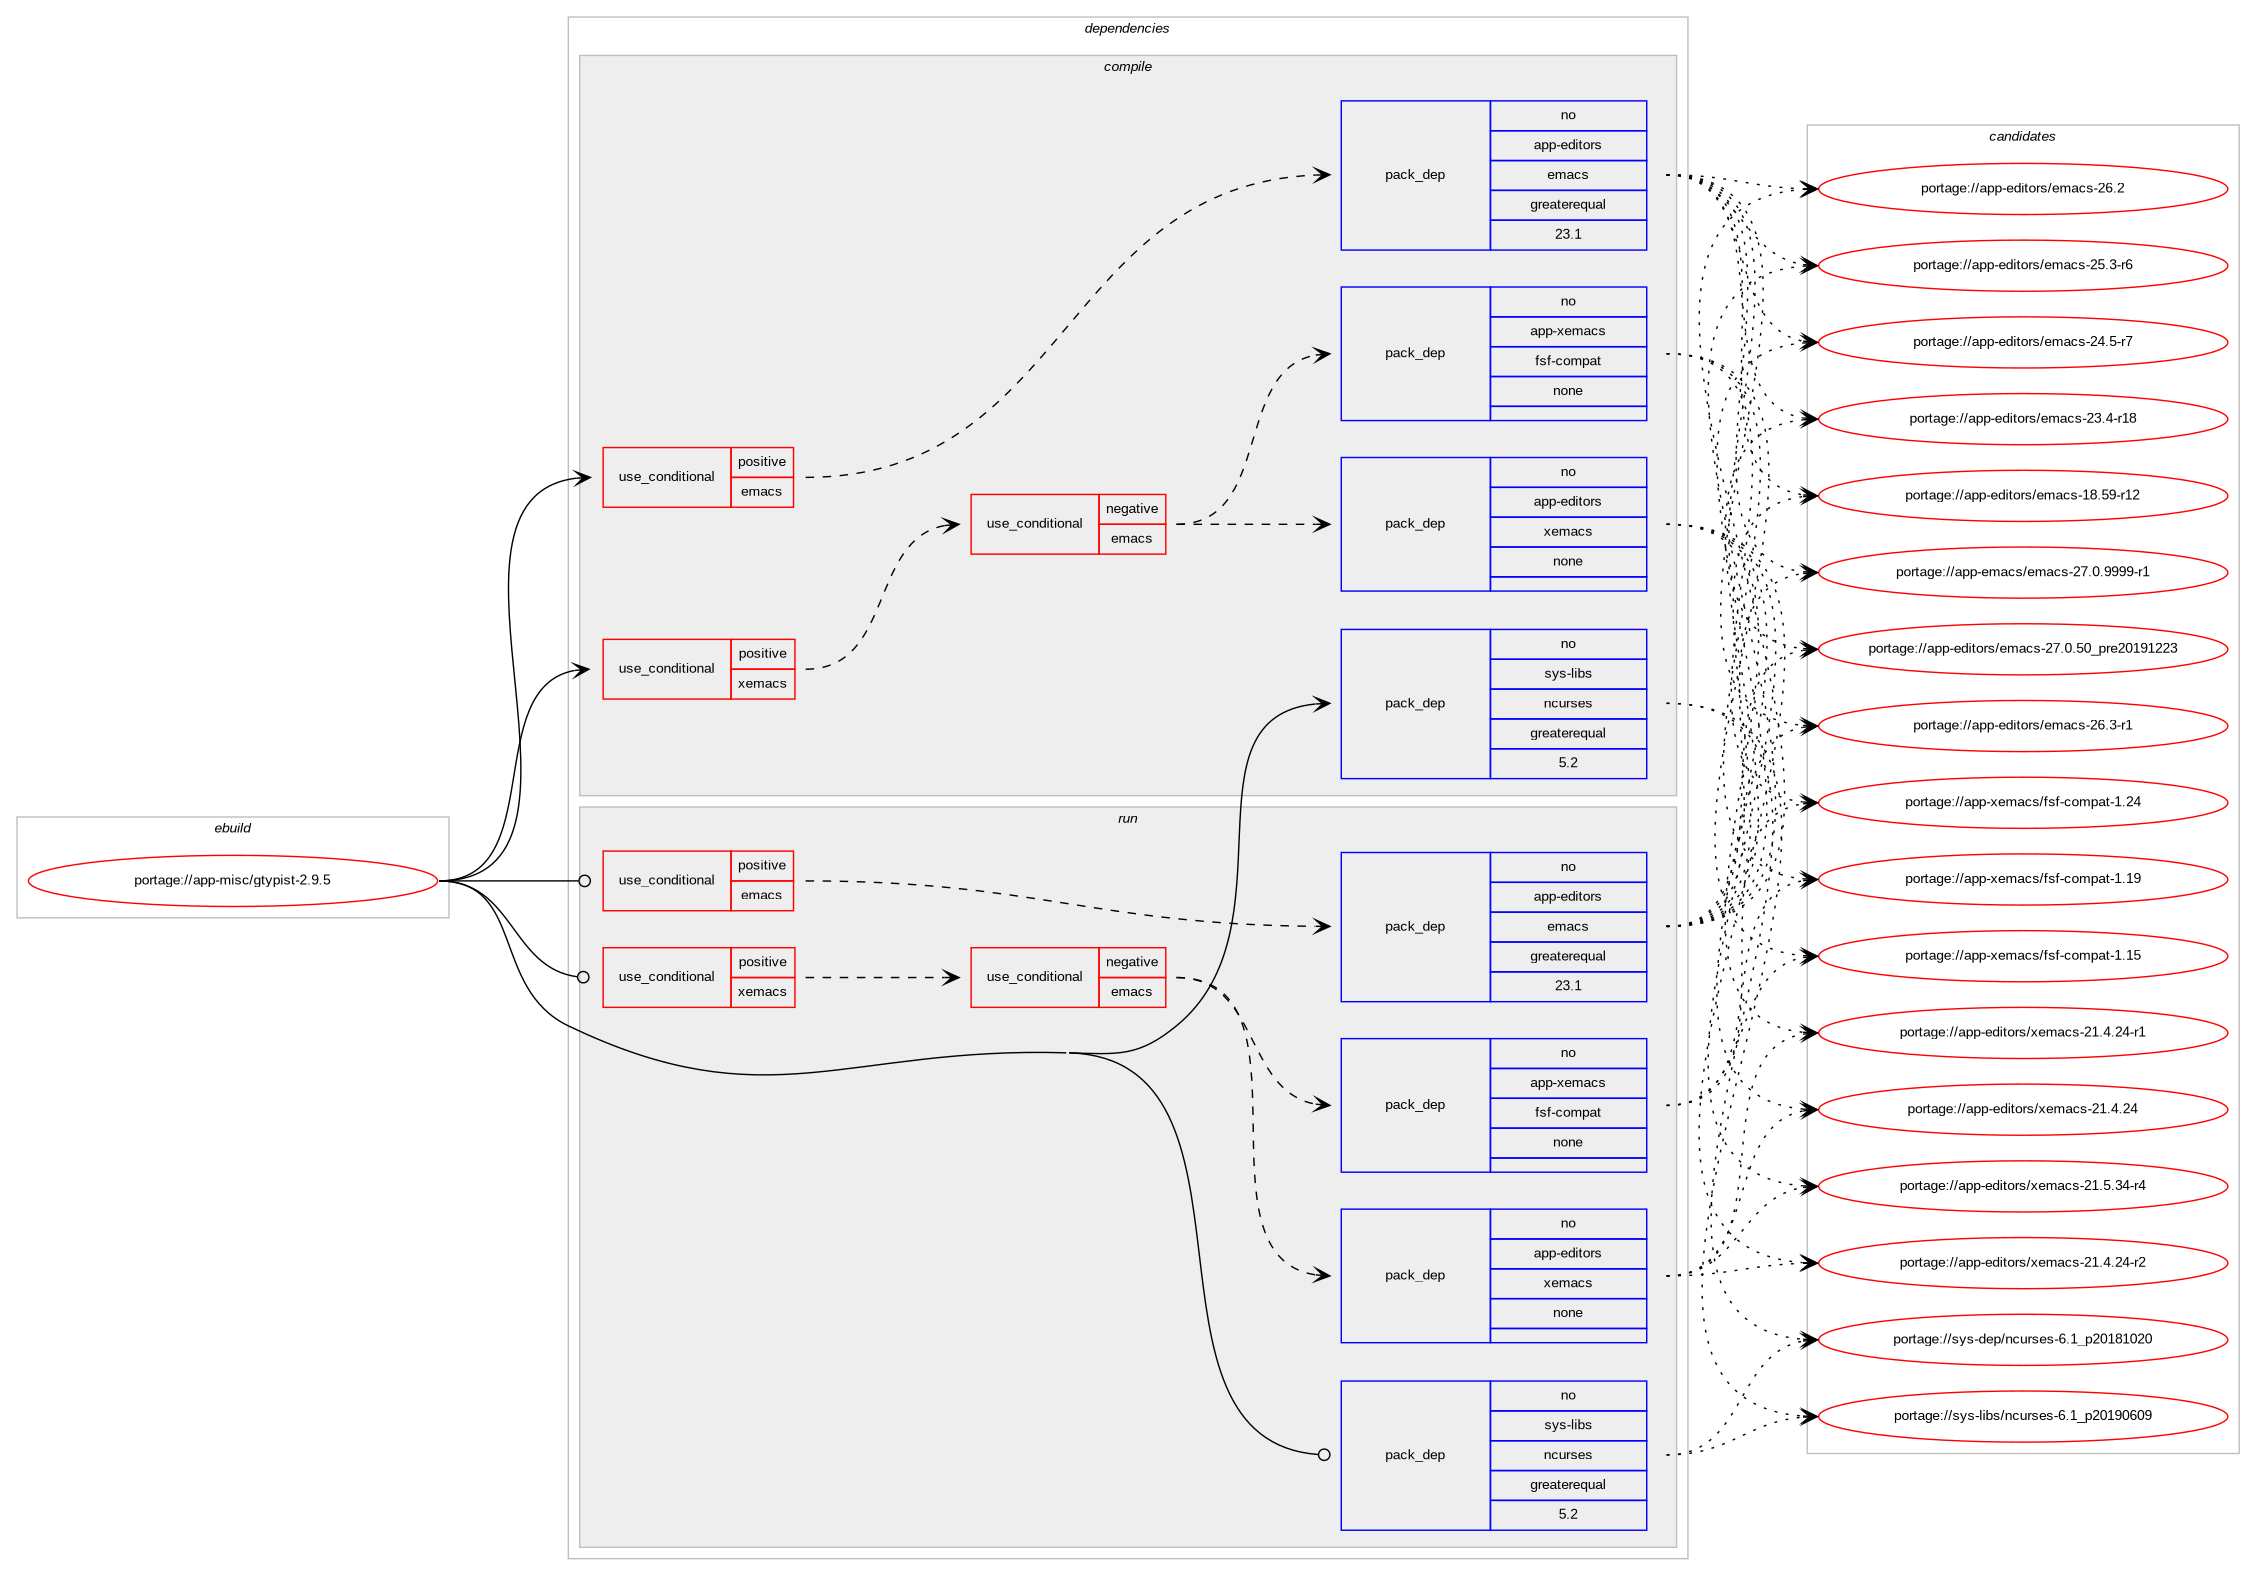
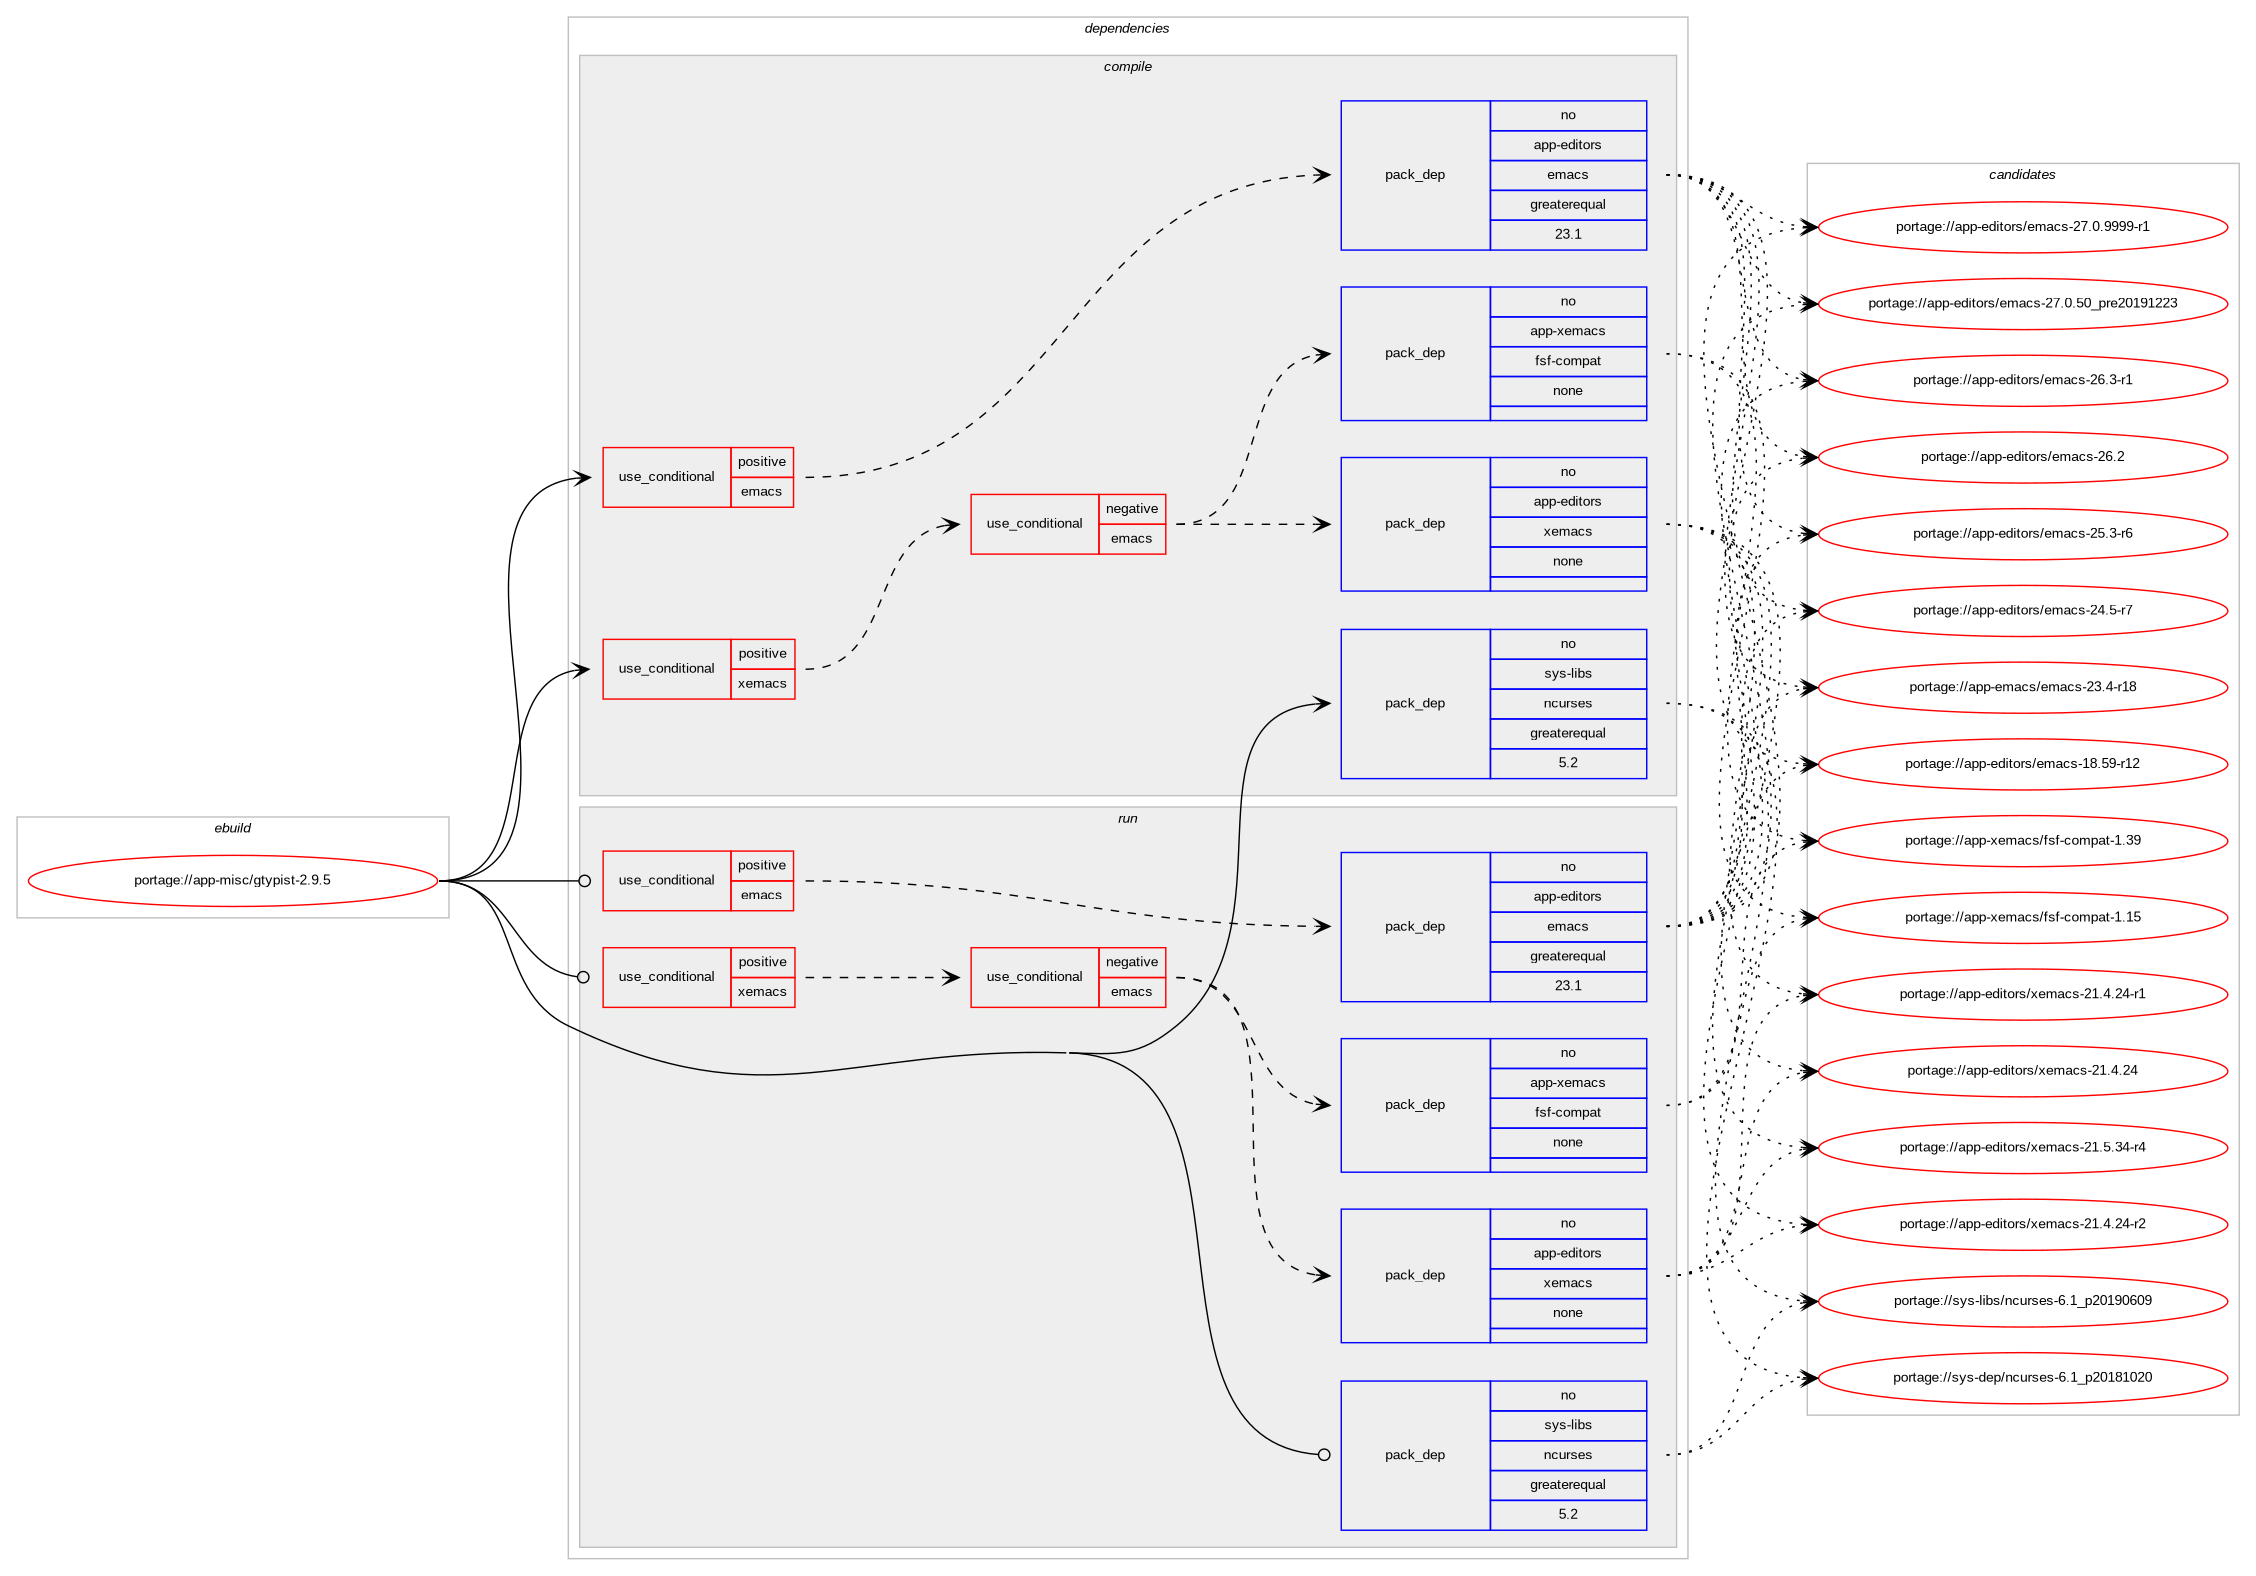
(2023, 419) -> (2023, 688)
(2023, 573) -> (2023, 227)
(2023, 803) -> none
(2023, 879) -> (2023, 841)
